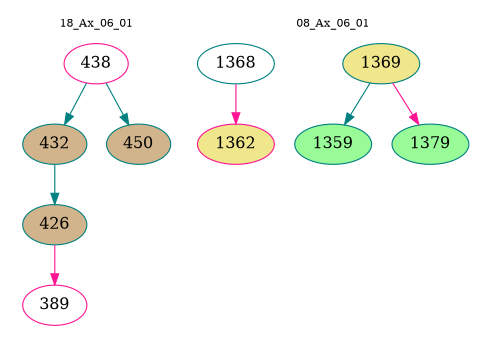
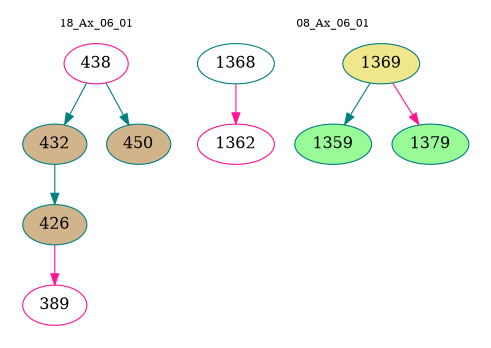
(236, 144) -> (236, 144)
